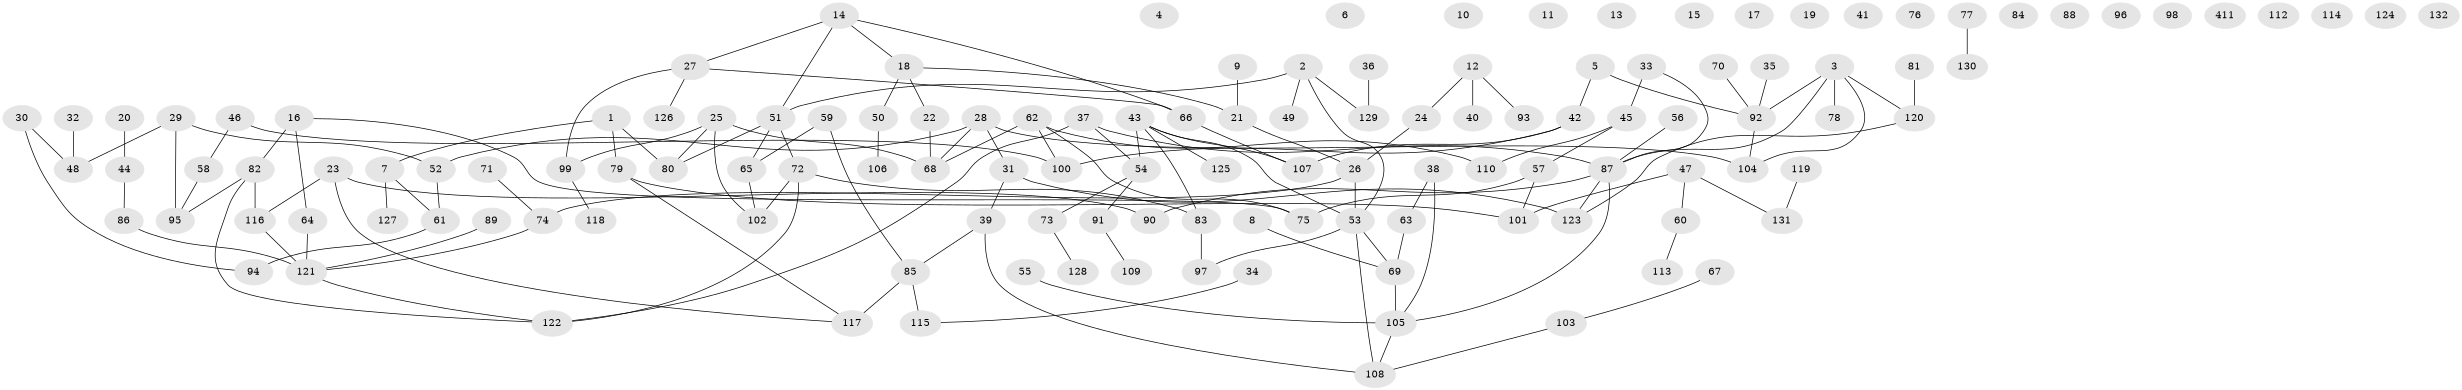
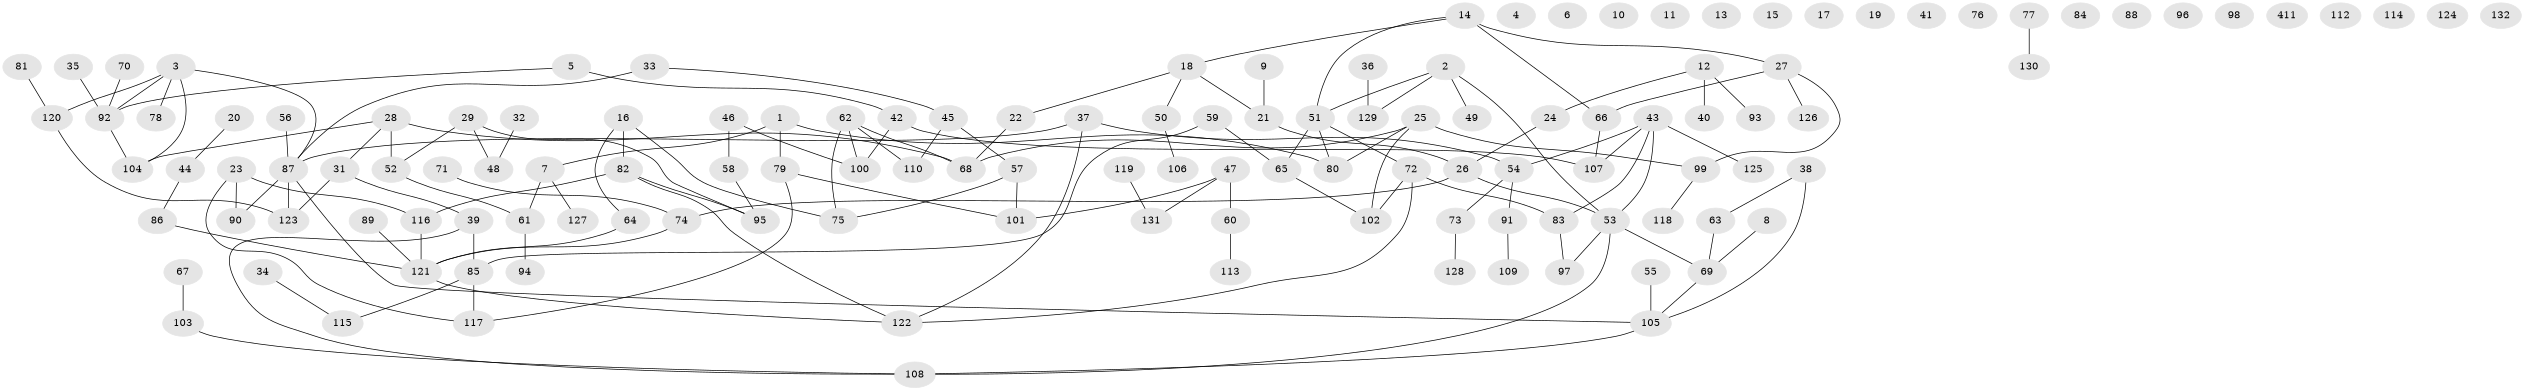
(22, 118) -> none
